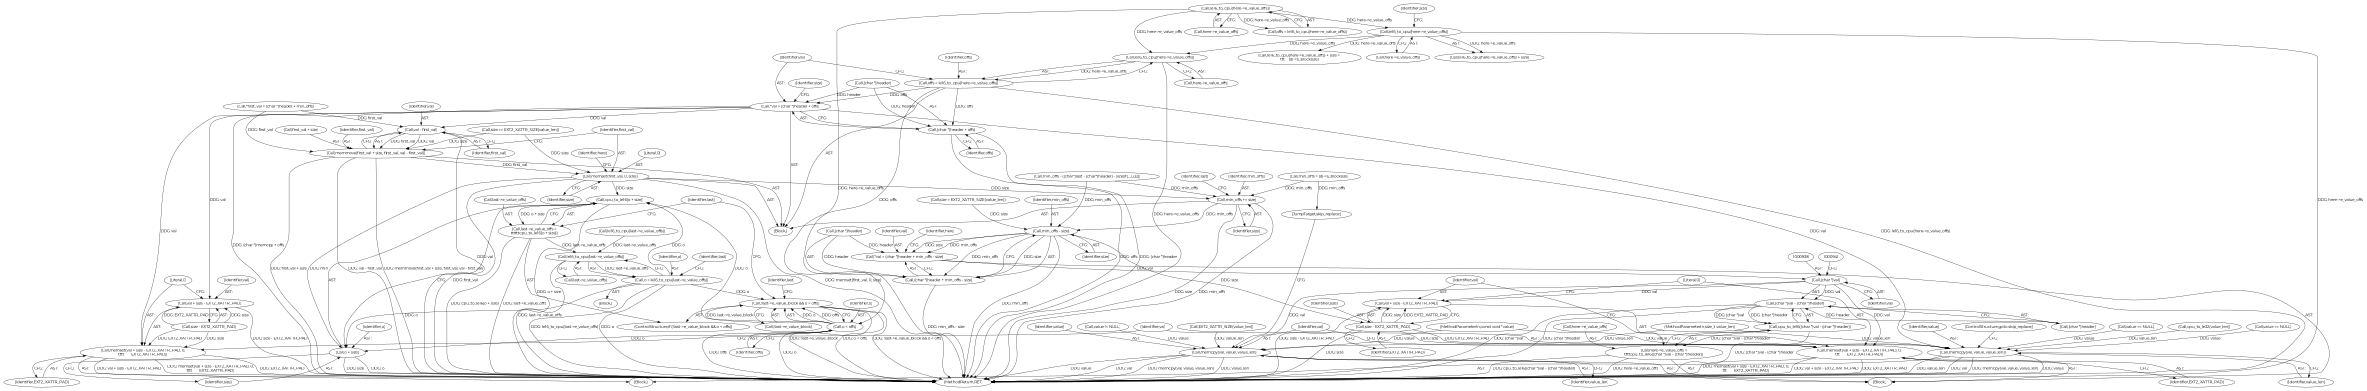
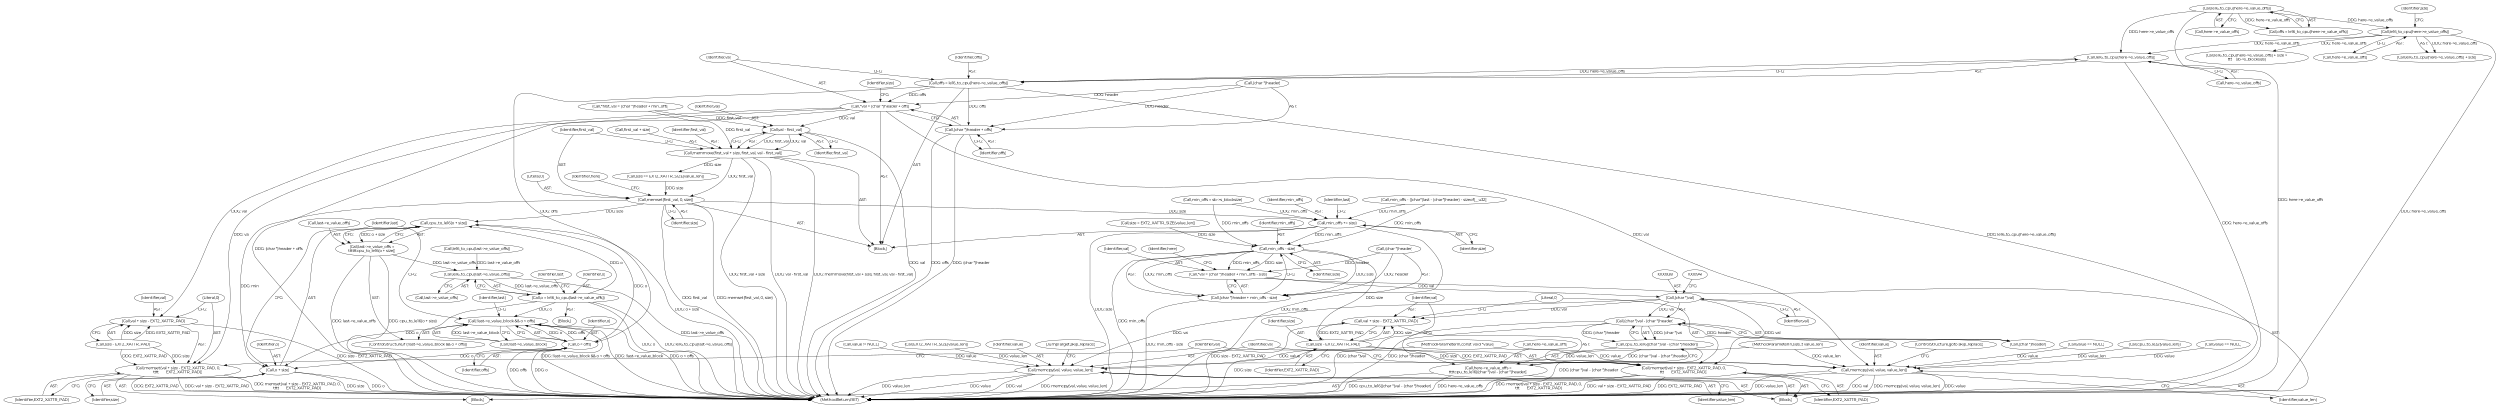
(447, 140) -> (701, 165)
(1318, 194) -> (1229, 234)
(258, 245) -> (279, 249)
